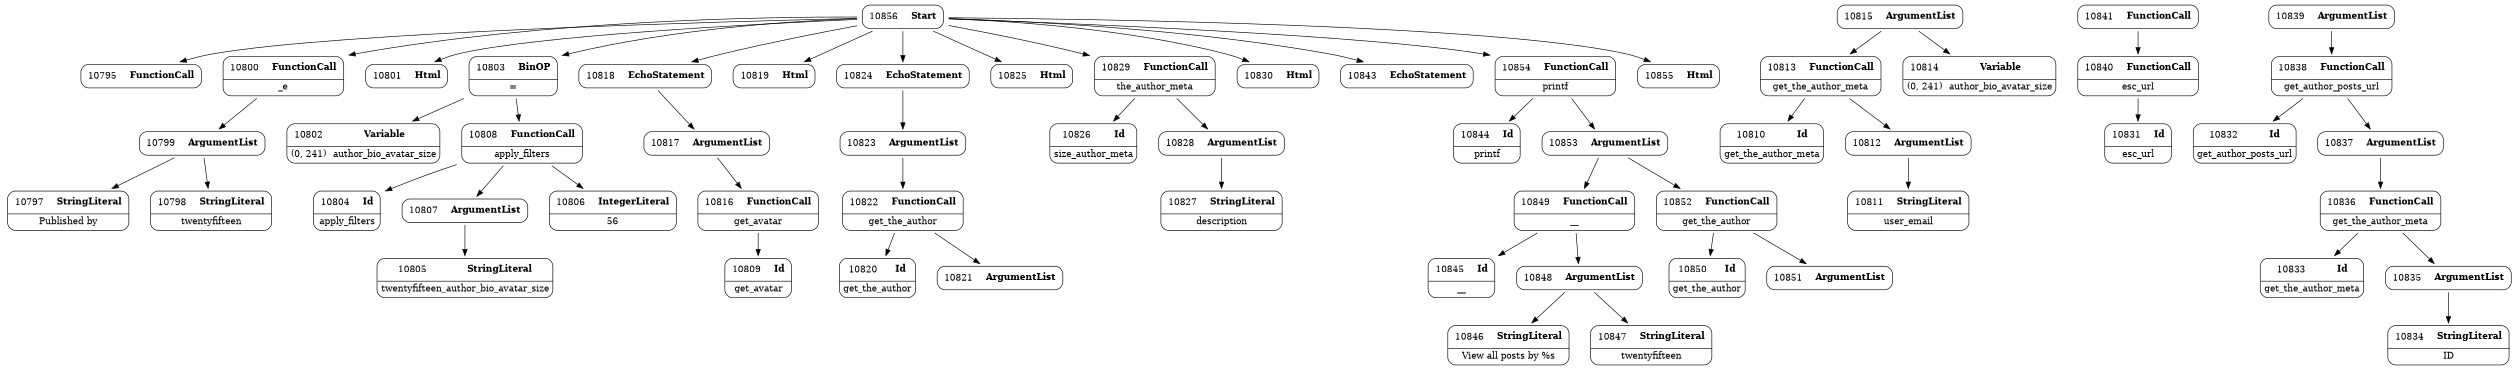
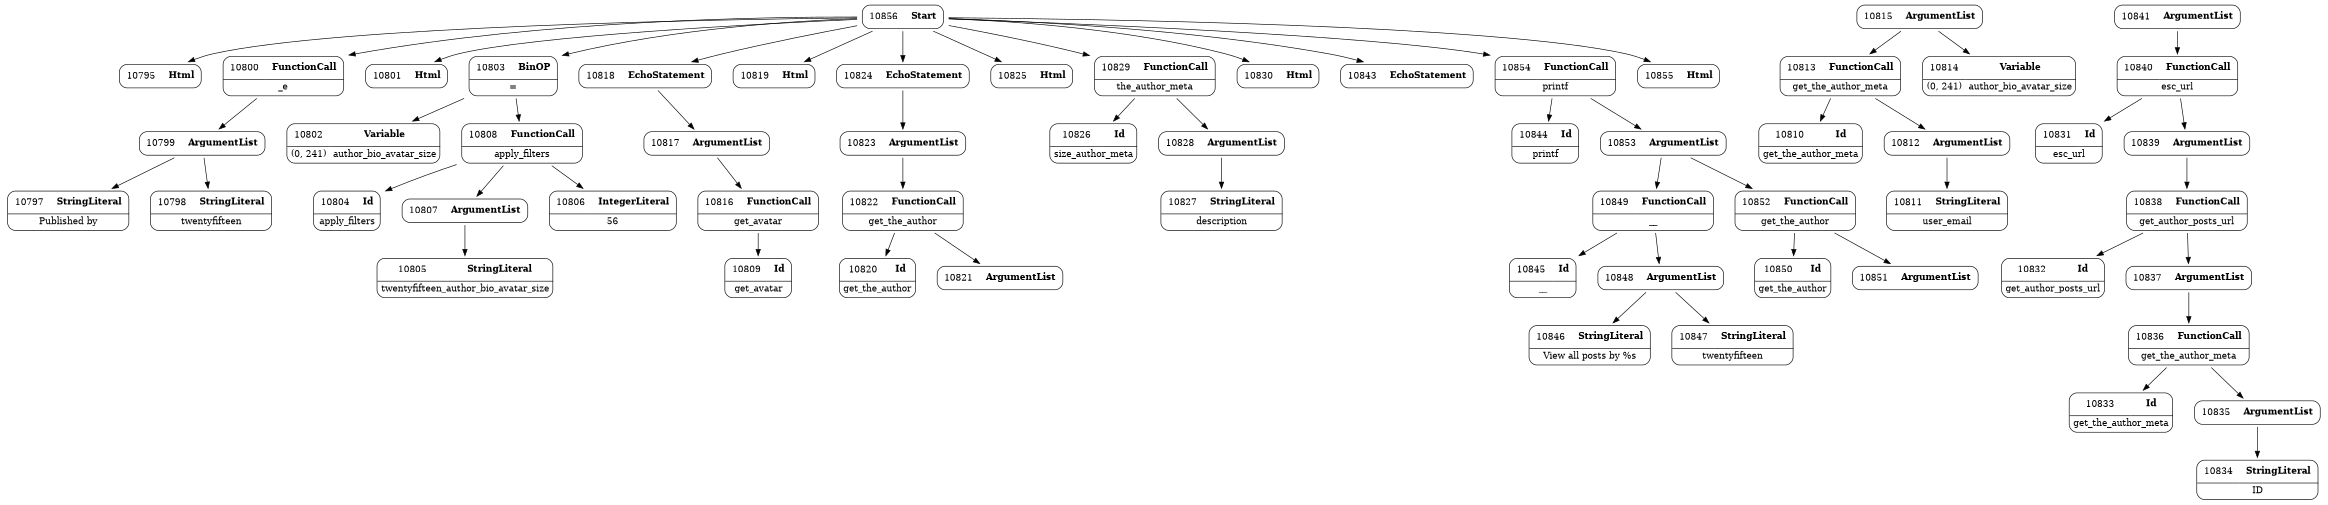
(2159, 16) -> (2198, 16)
(162, 76) -> (182, 76)
none -> (2182, 111)
